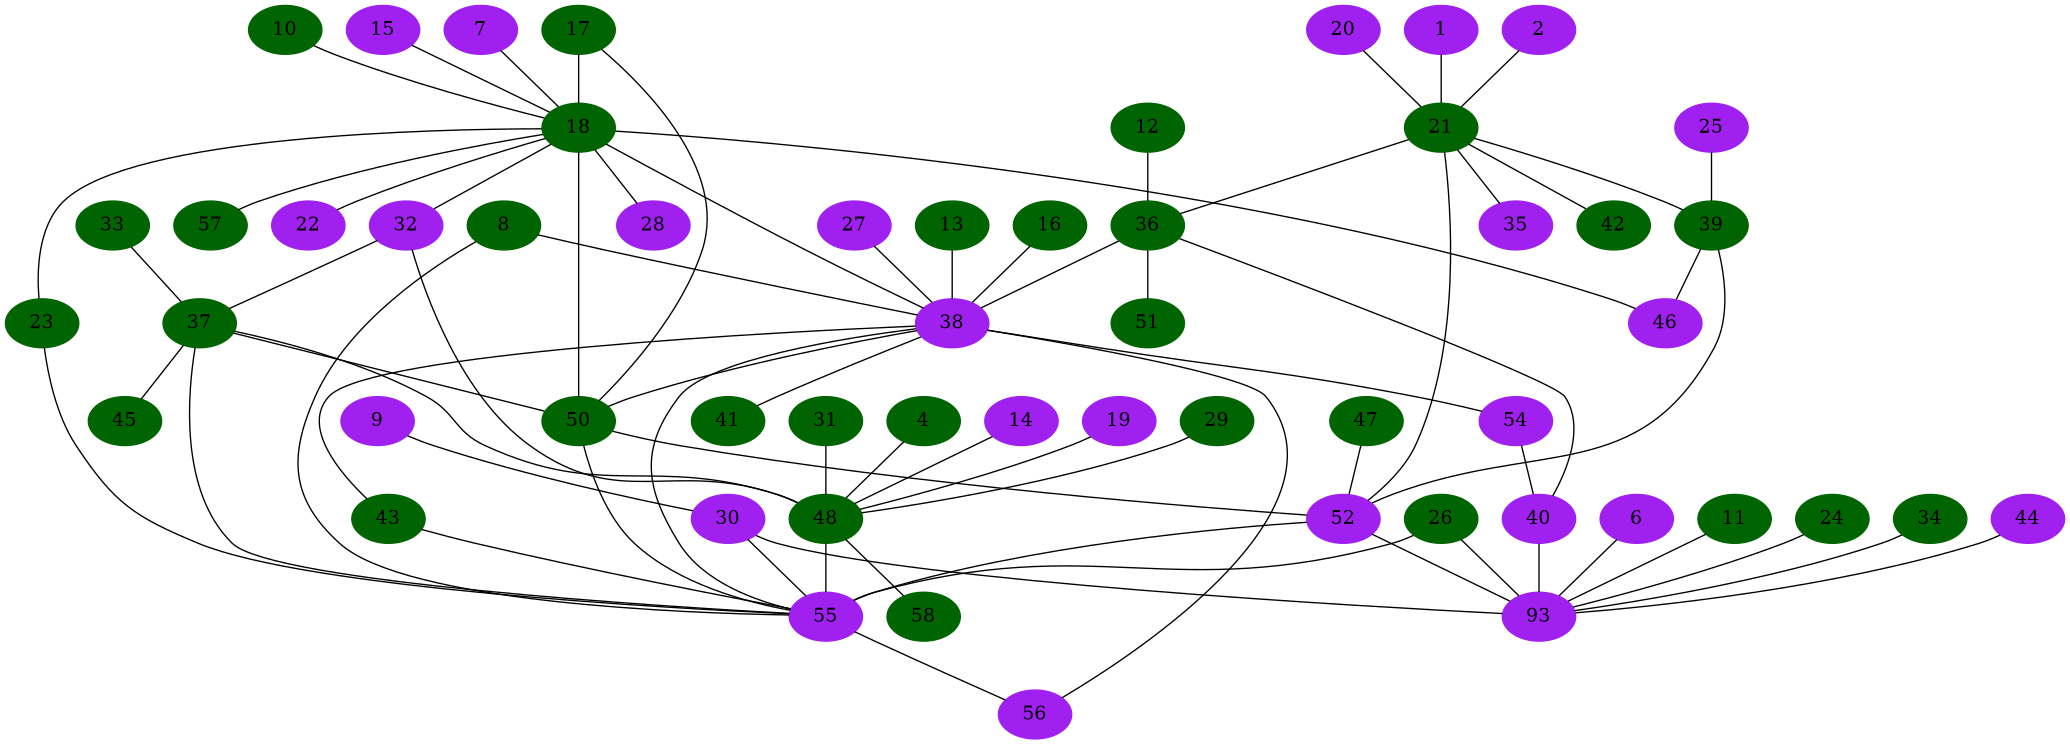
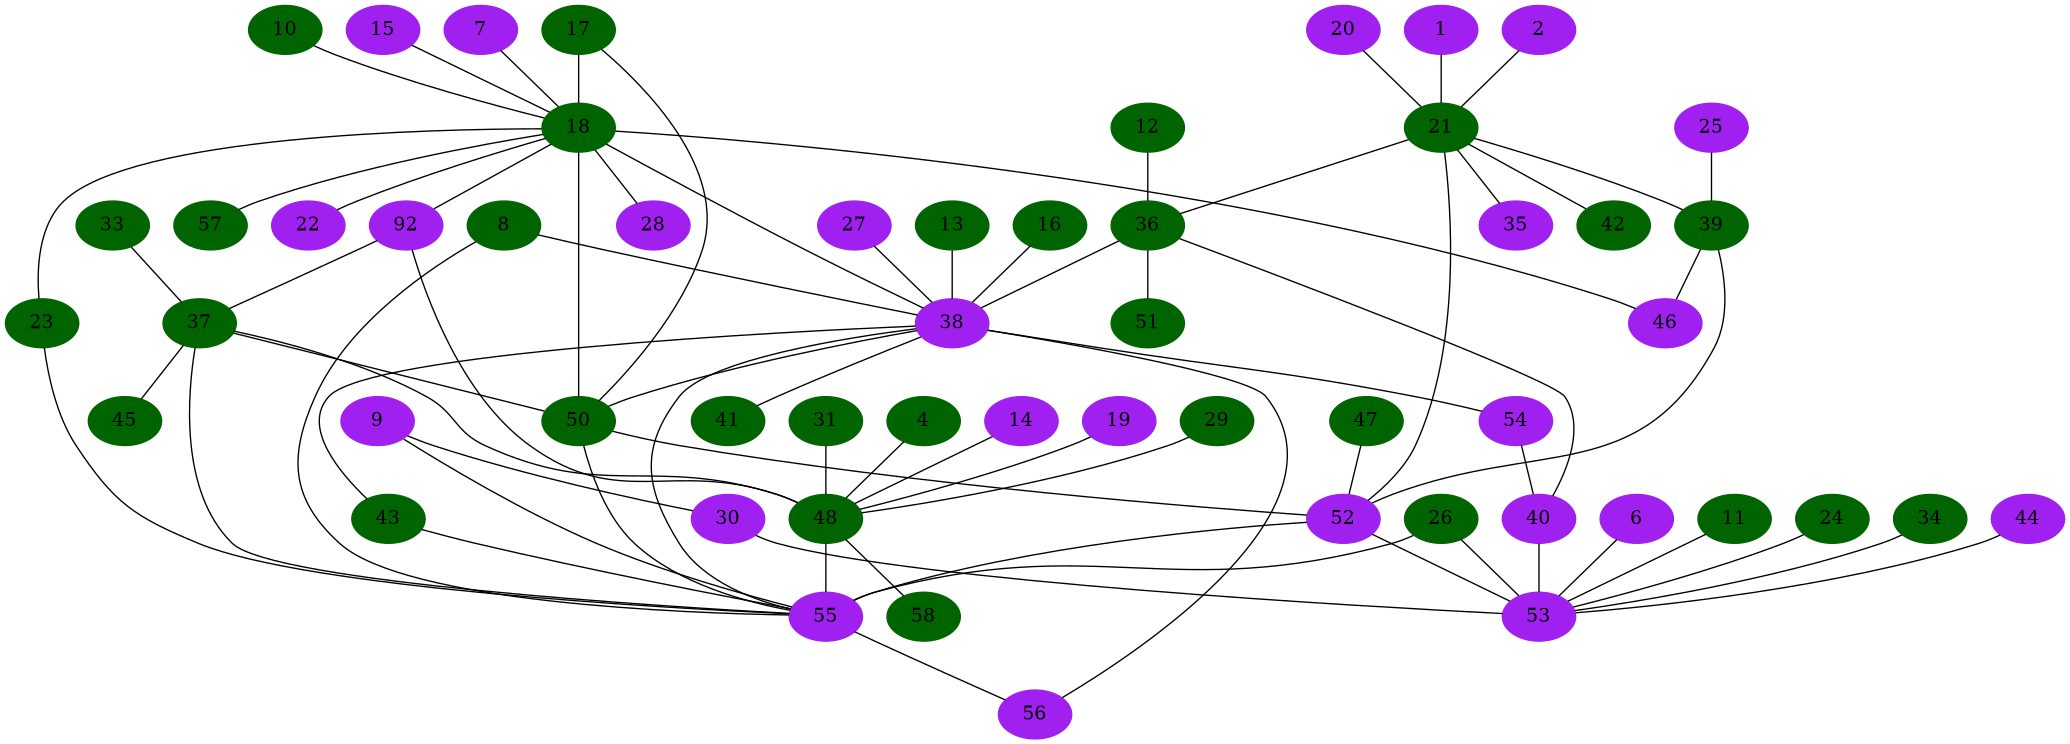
(406, 225) -> (406, 225)
(777, 568) -> (590, 541)
(1539, 617) -> (1539, 617)
